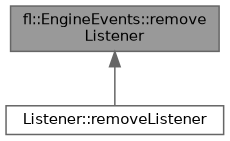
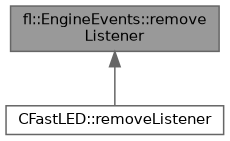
(115, 120) -> (115, 120)
